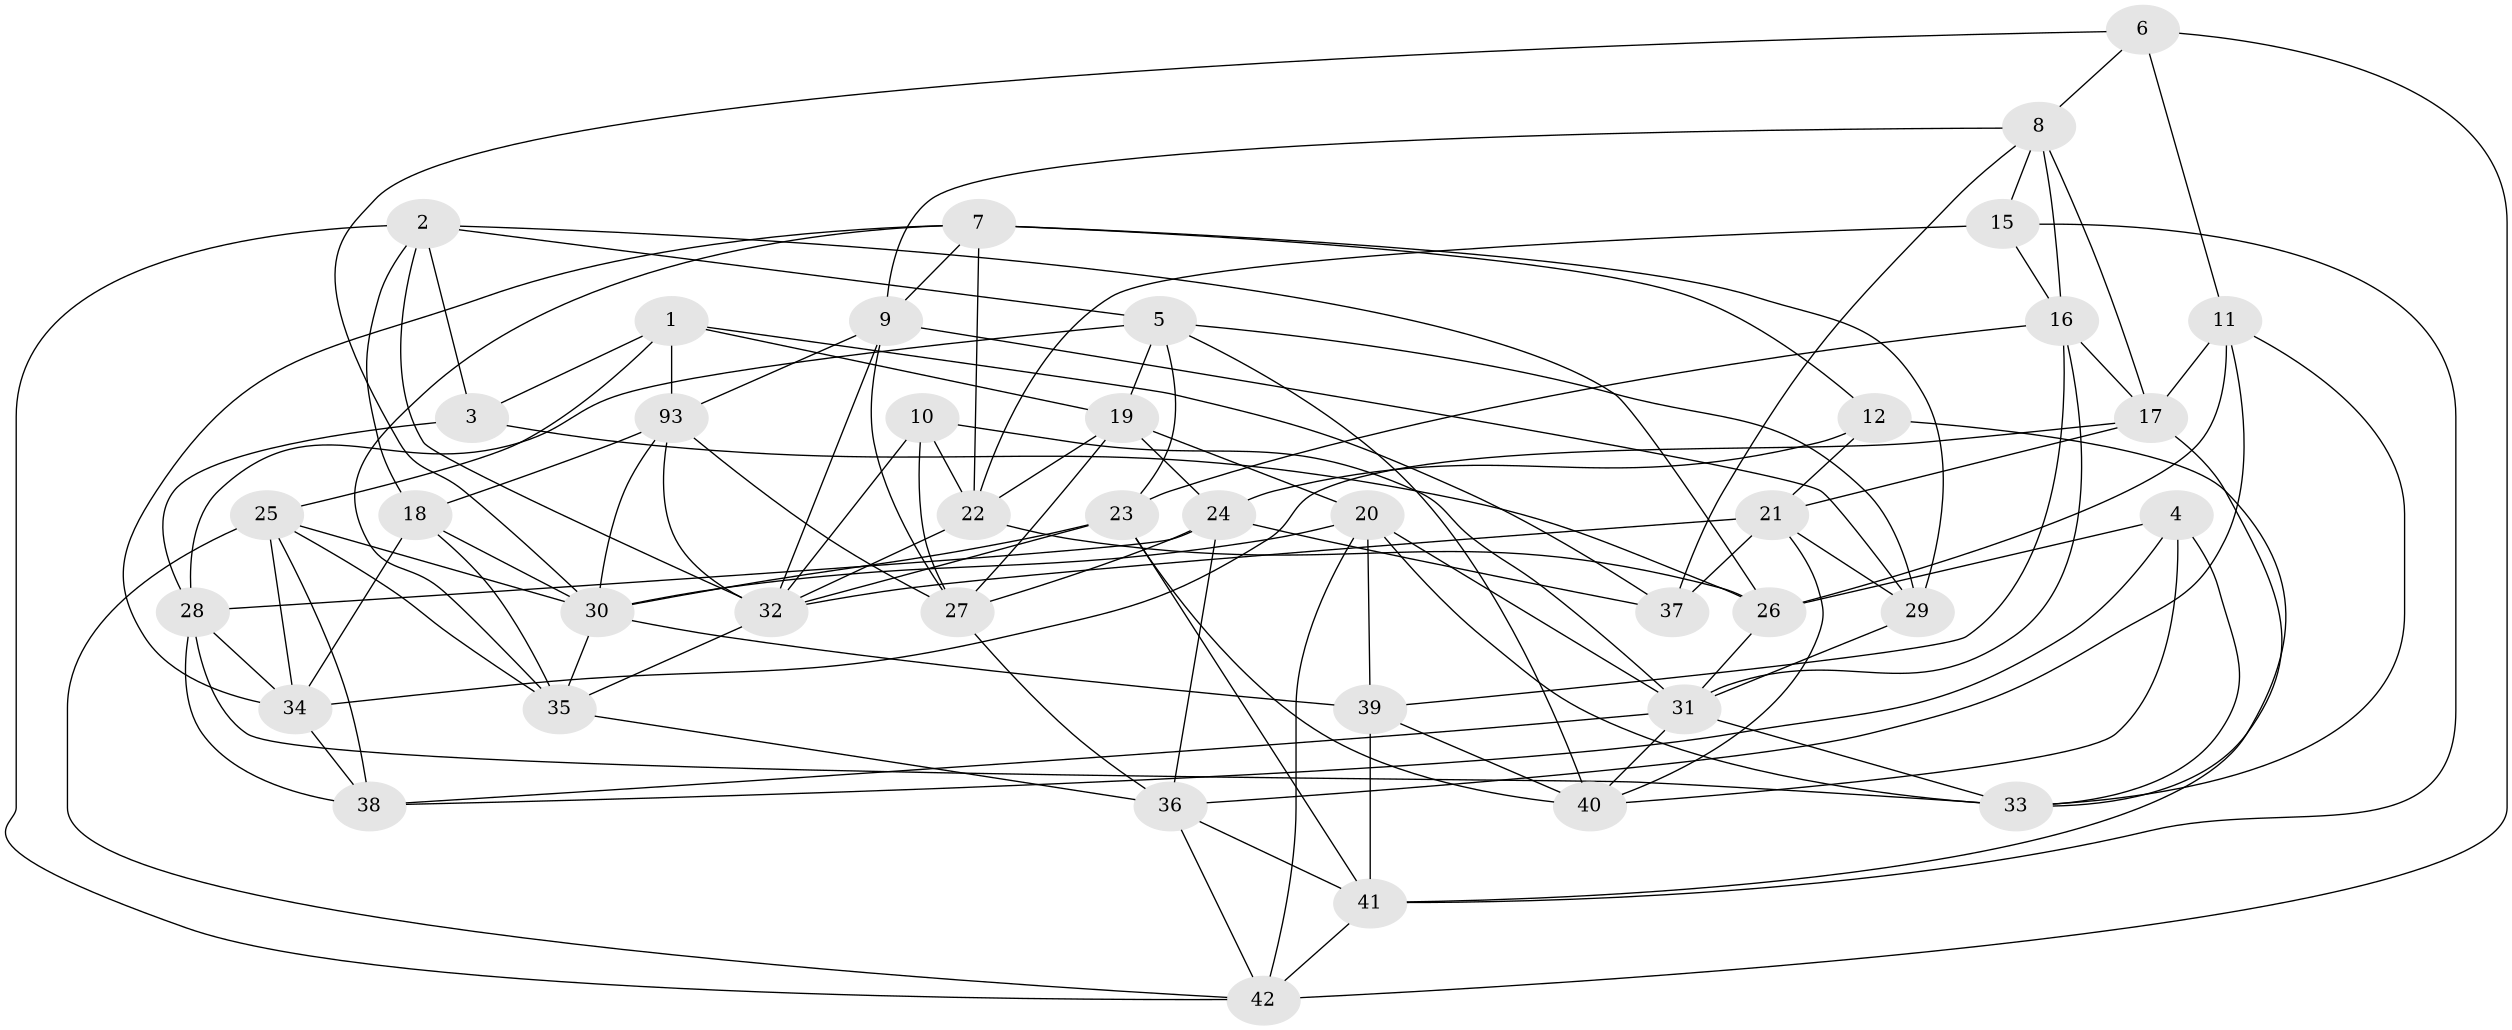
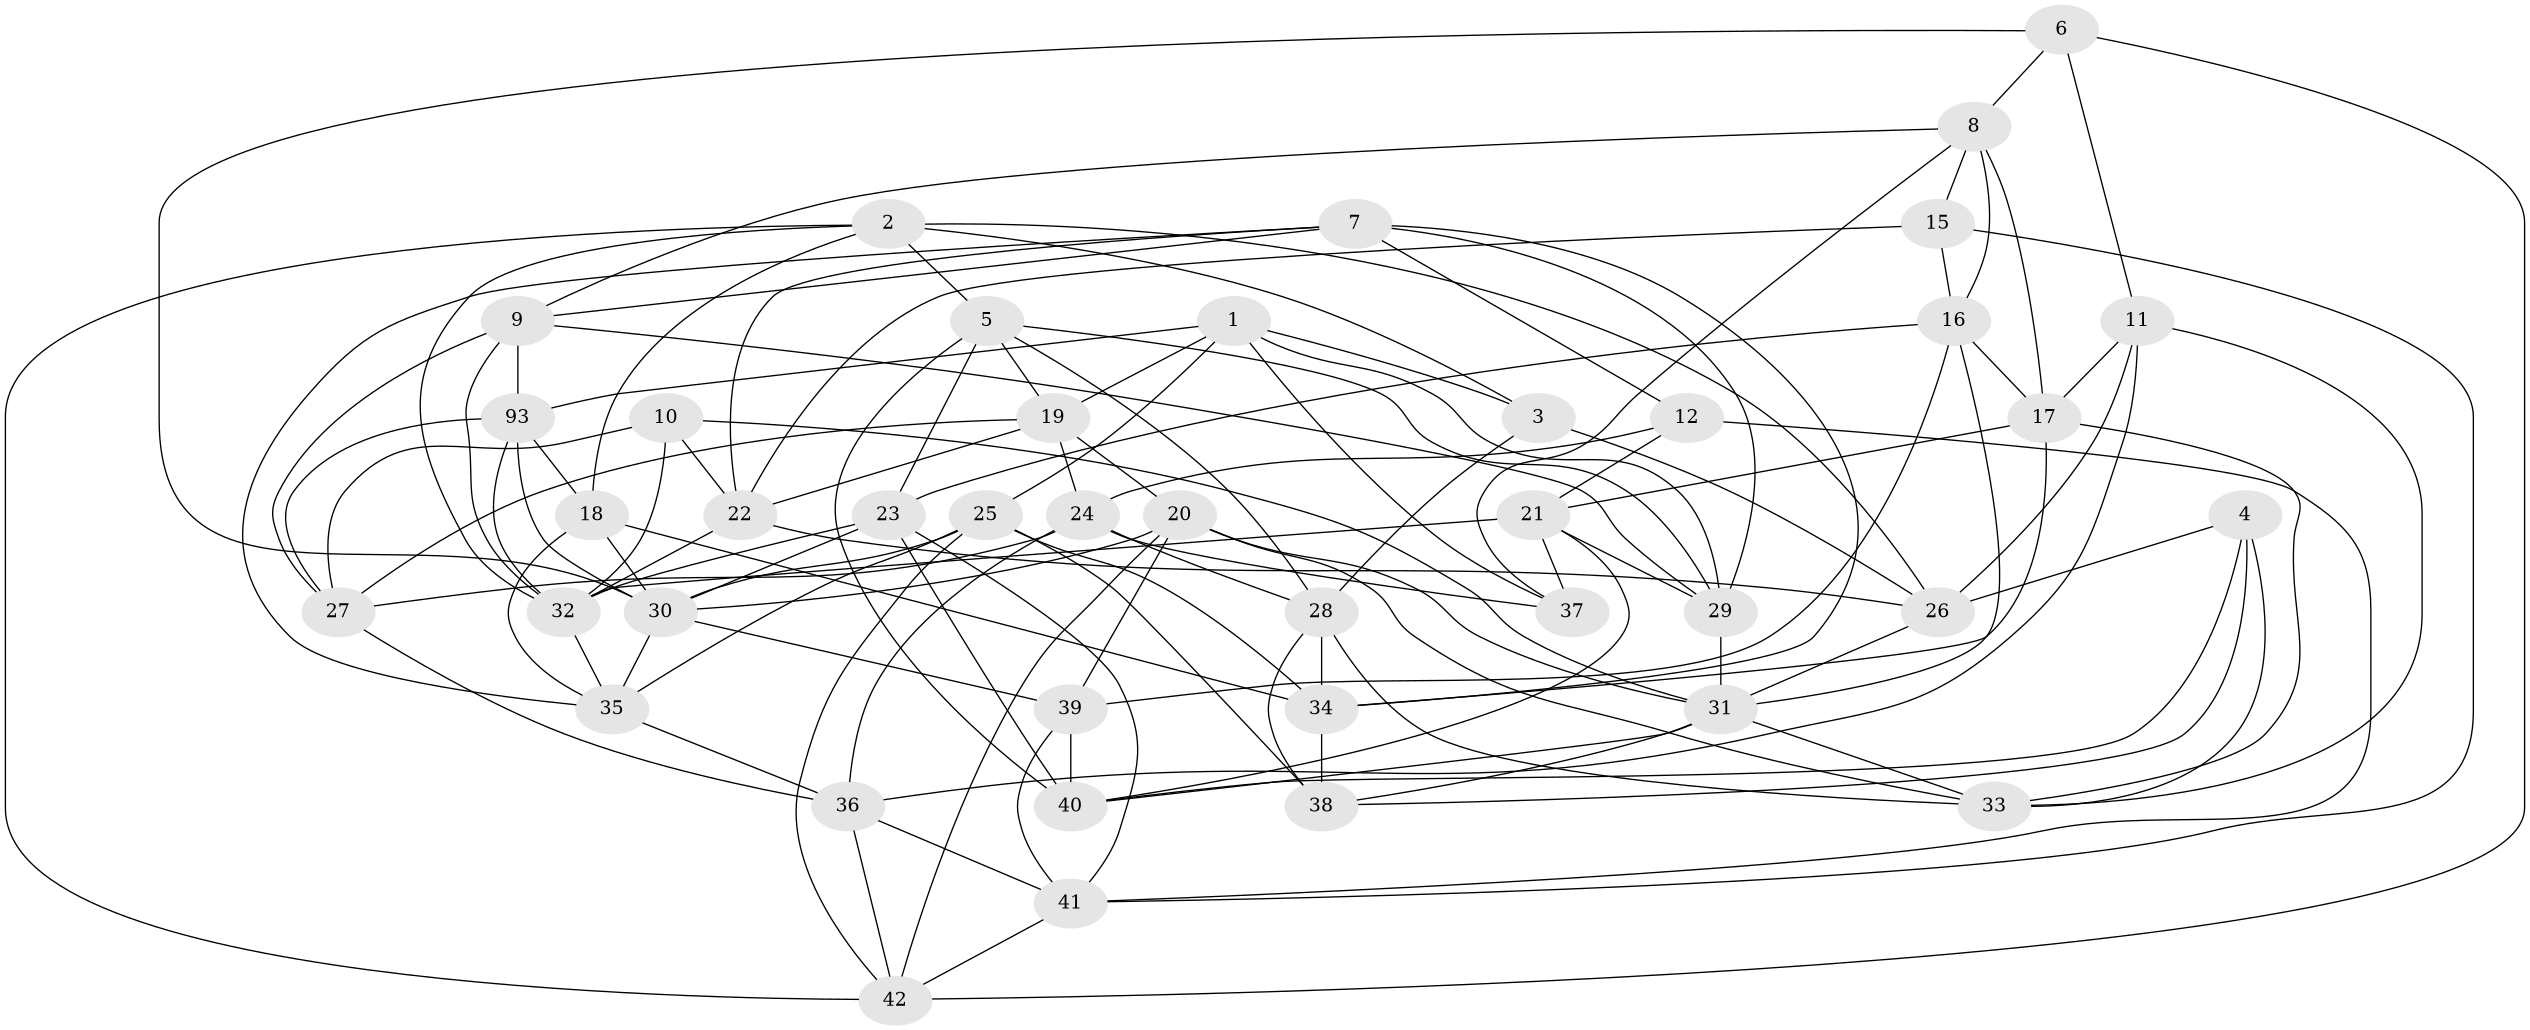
none -> (1487, 440)
